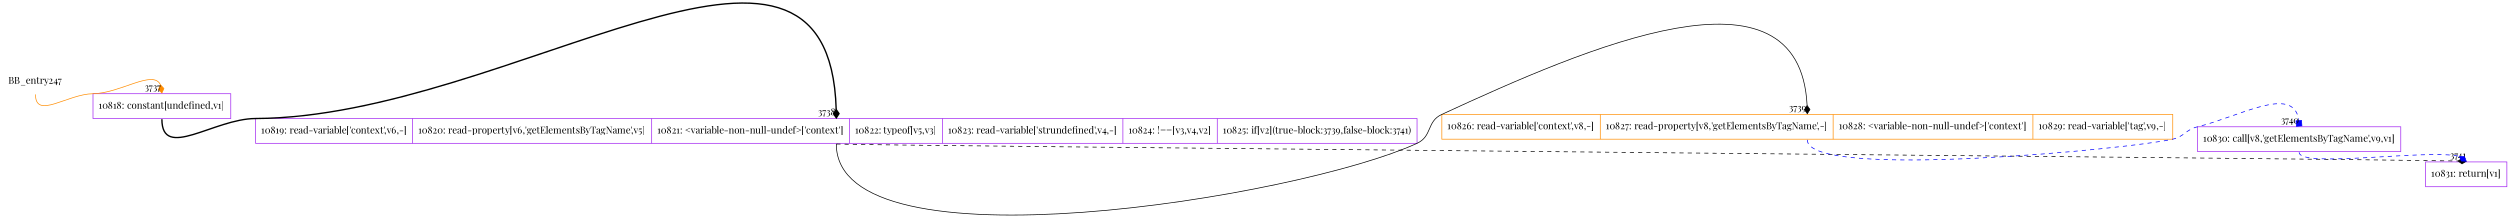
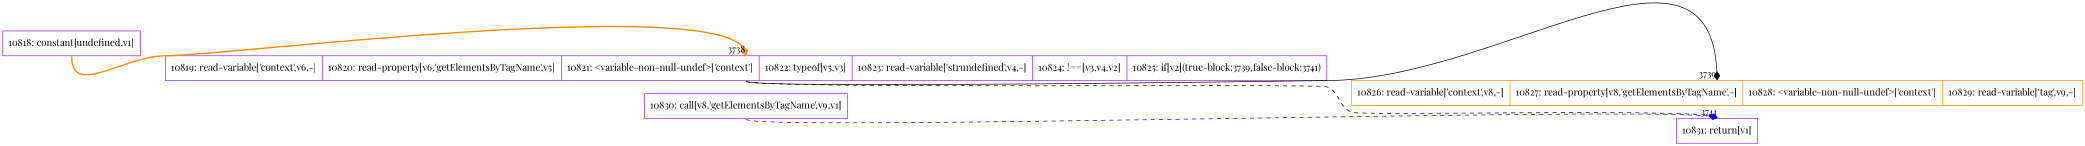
(525, 59) -> (401, 37)
(35, 81) -> none
(2071, 151) -> none
